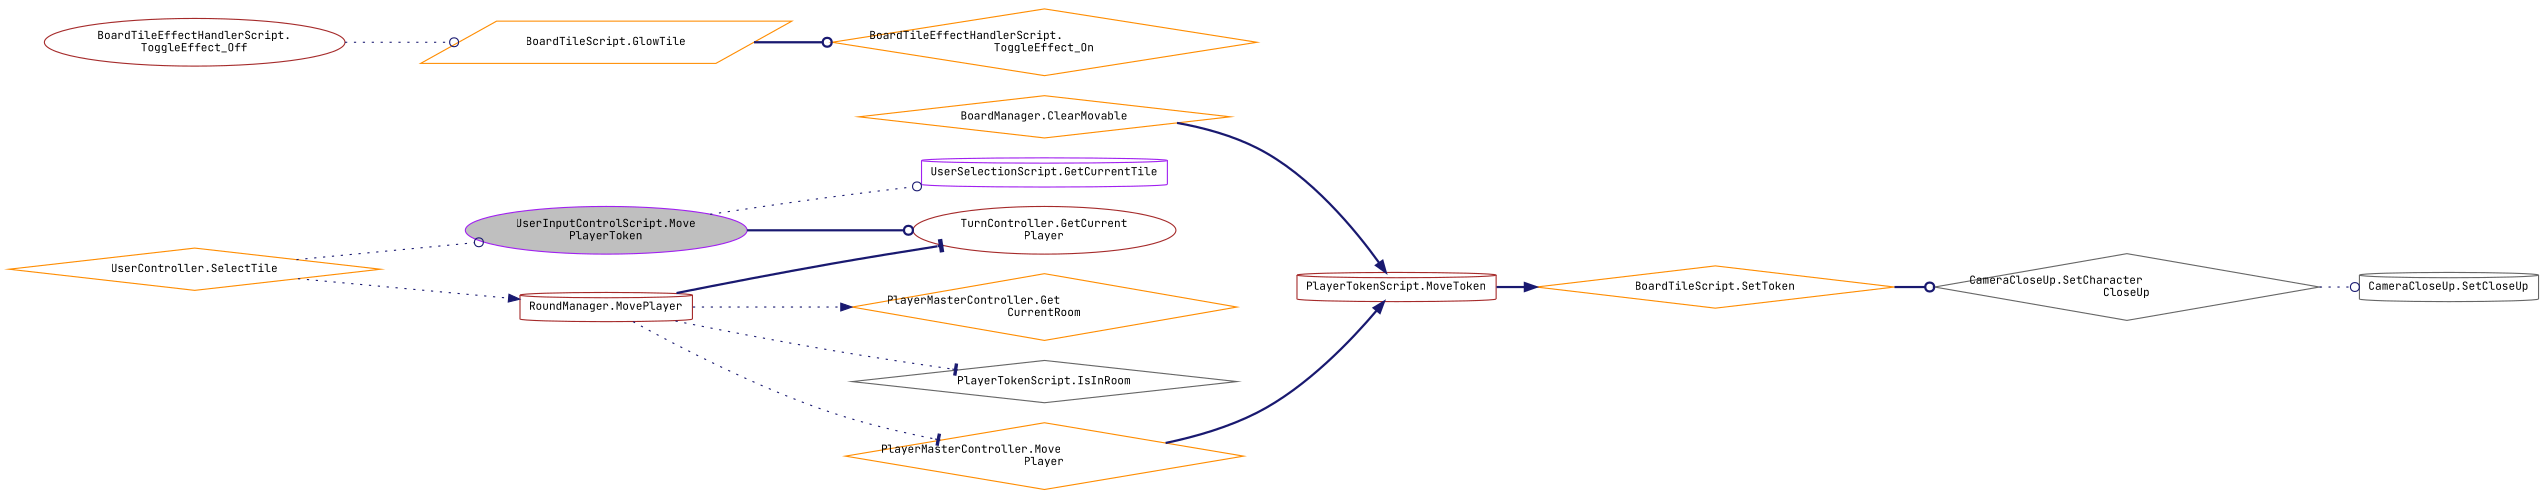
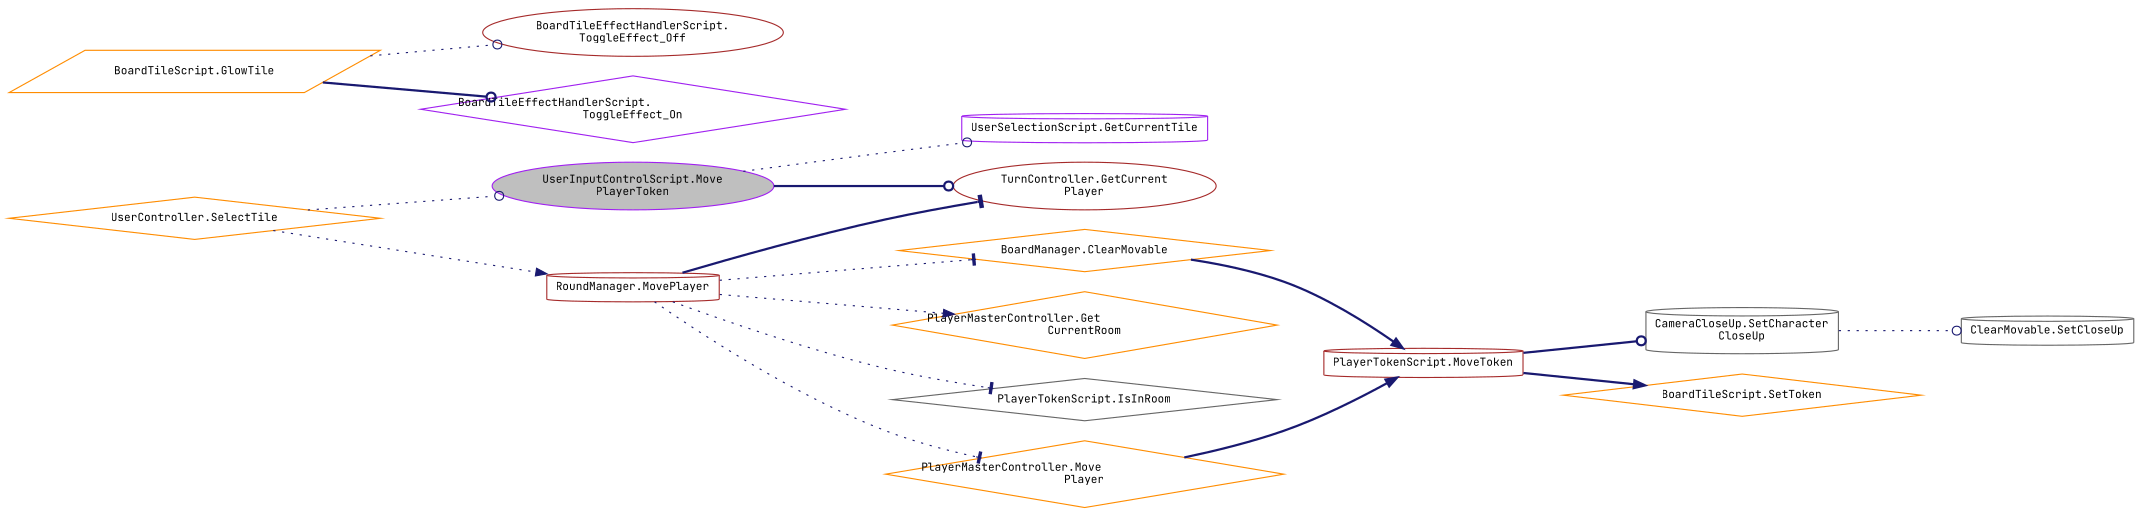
(397, 42) -> (431, 50)
(1044, 42) -> (633, 109)
none -> (845, 270)
(1910, 287) -> (1580, 347)
(2127, 287) -> (1742, 331)
(2449, 287) -> (2048, 331)
